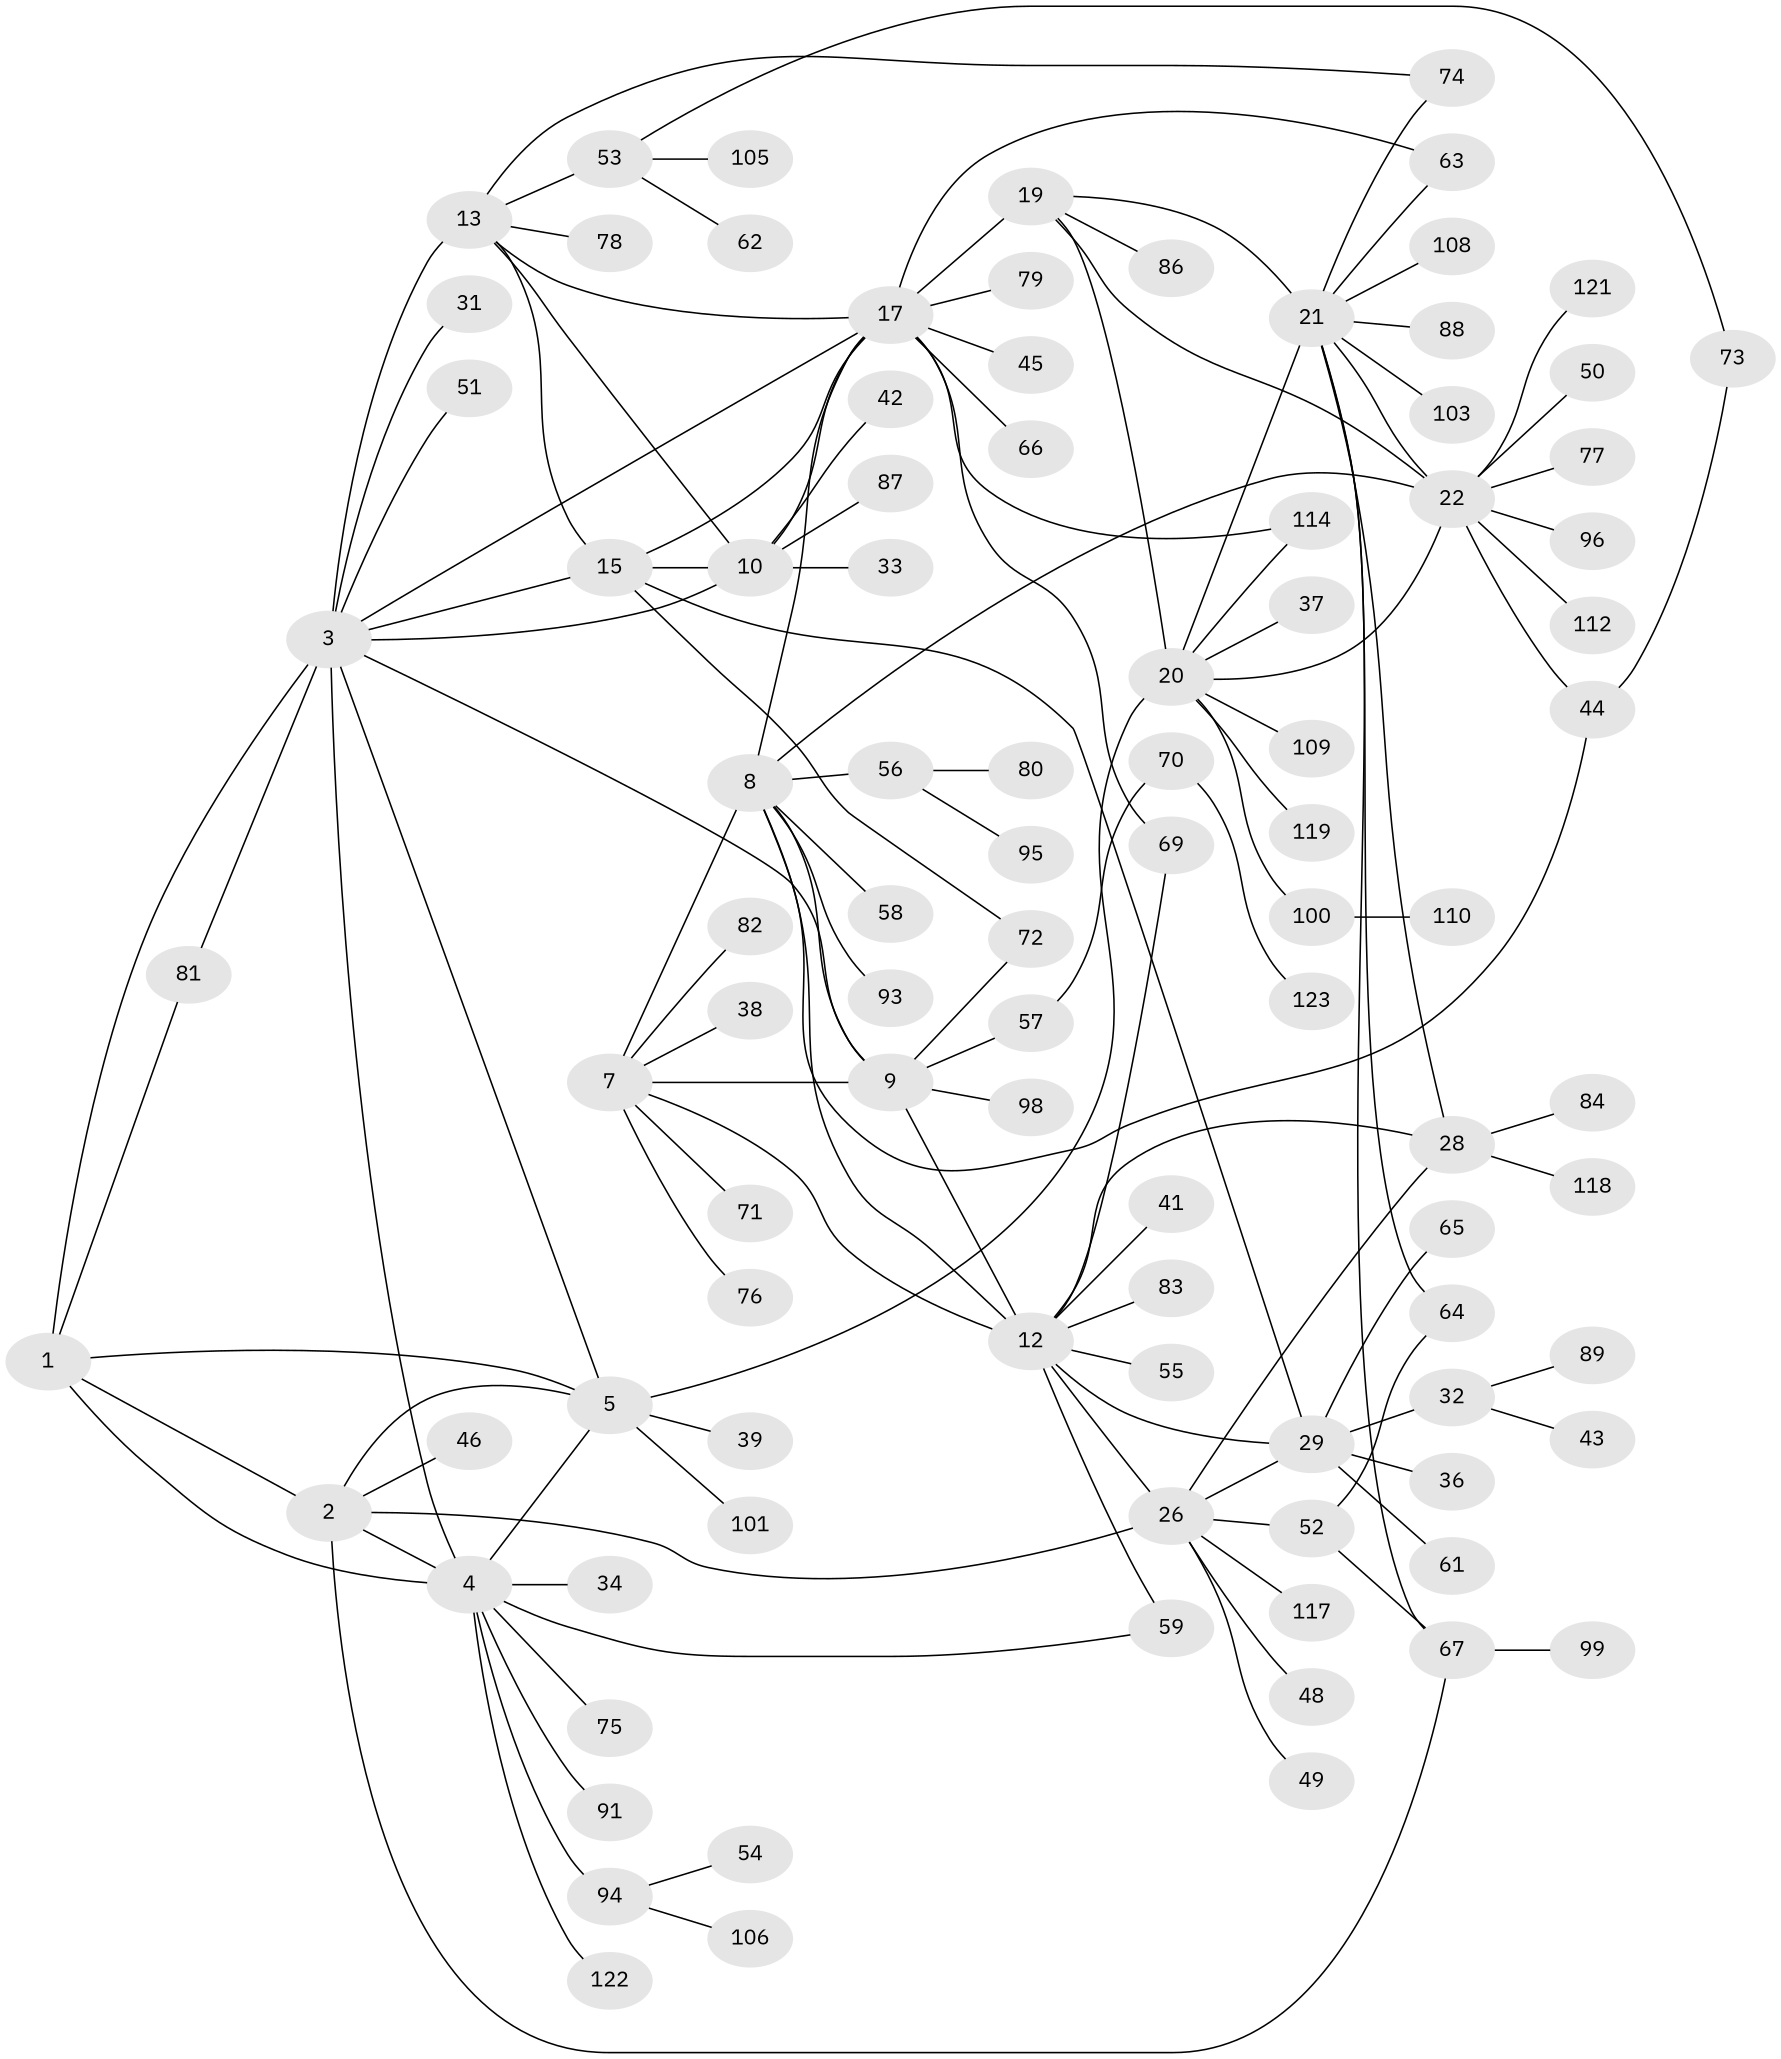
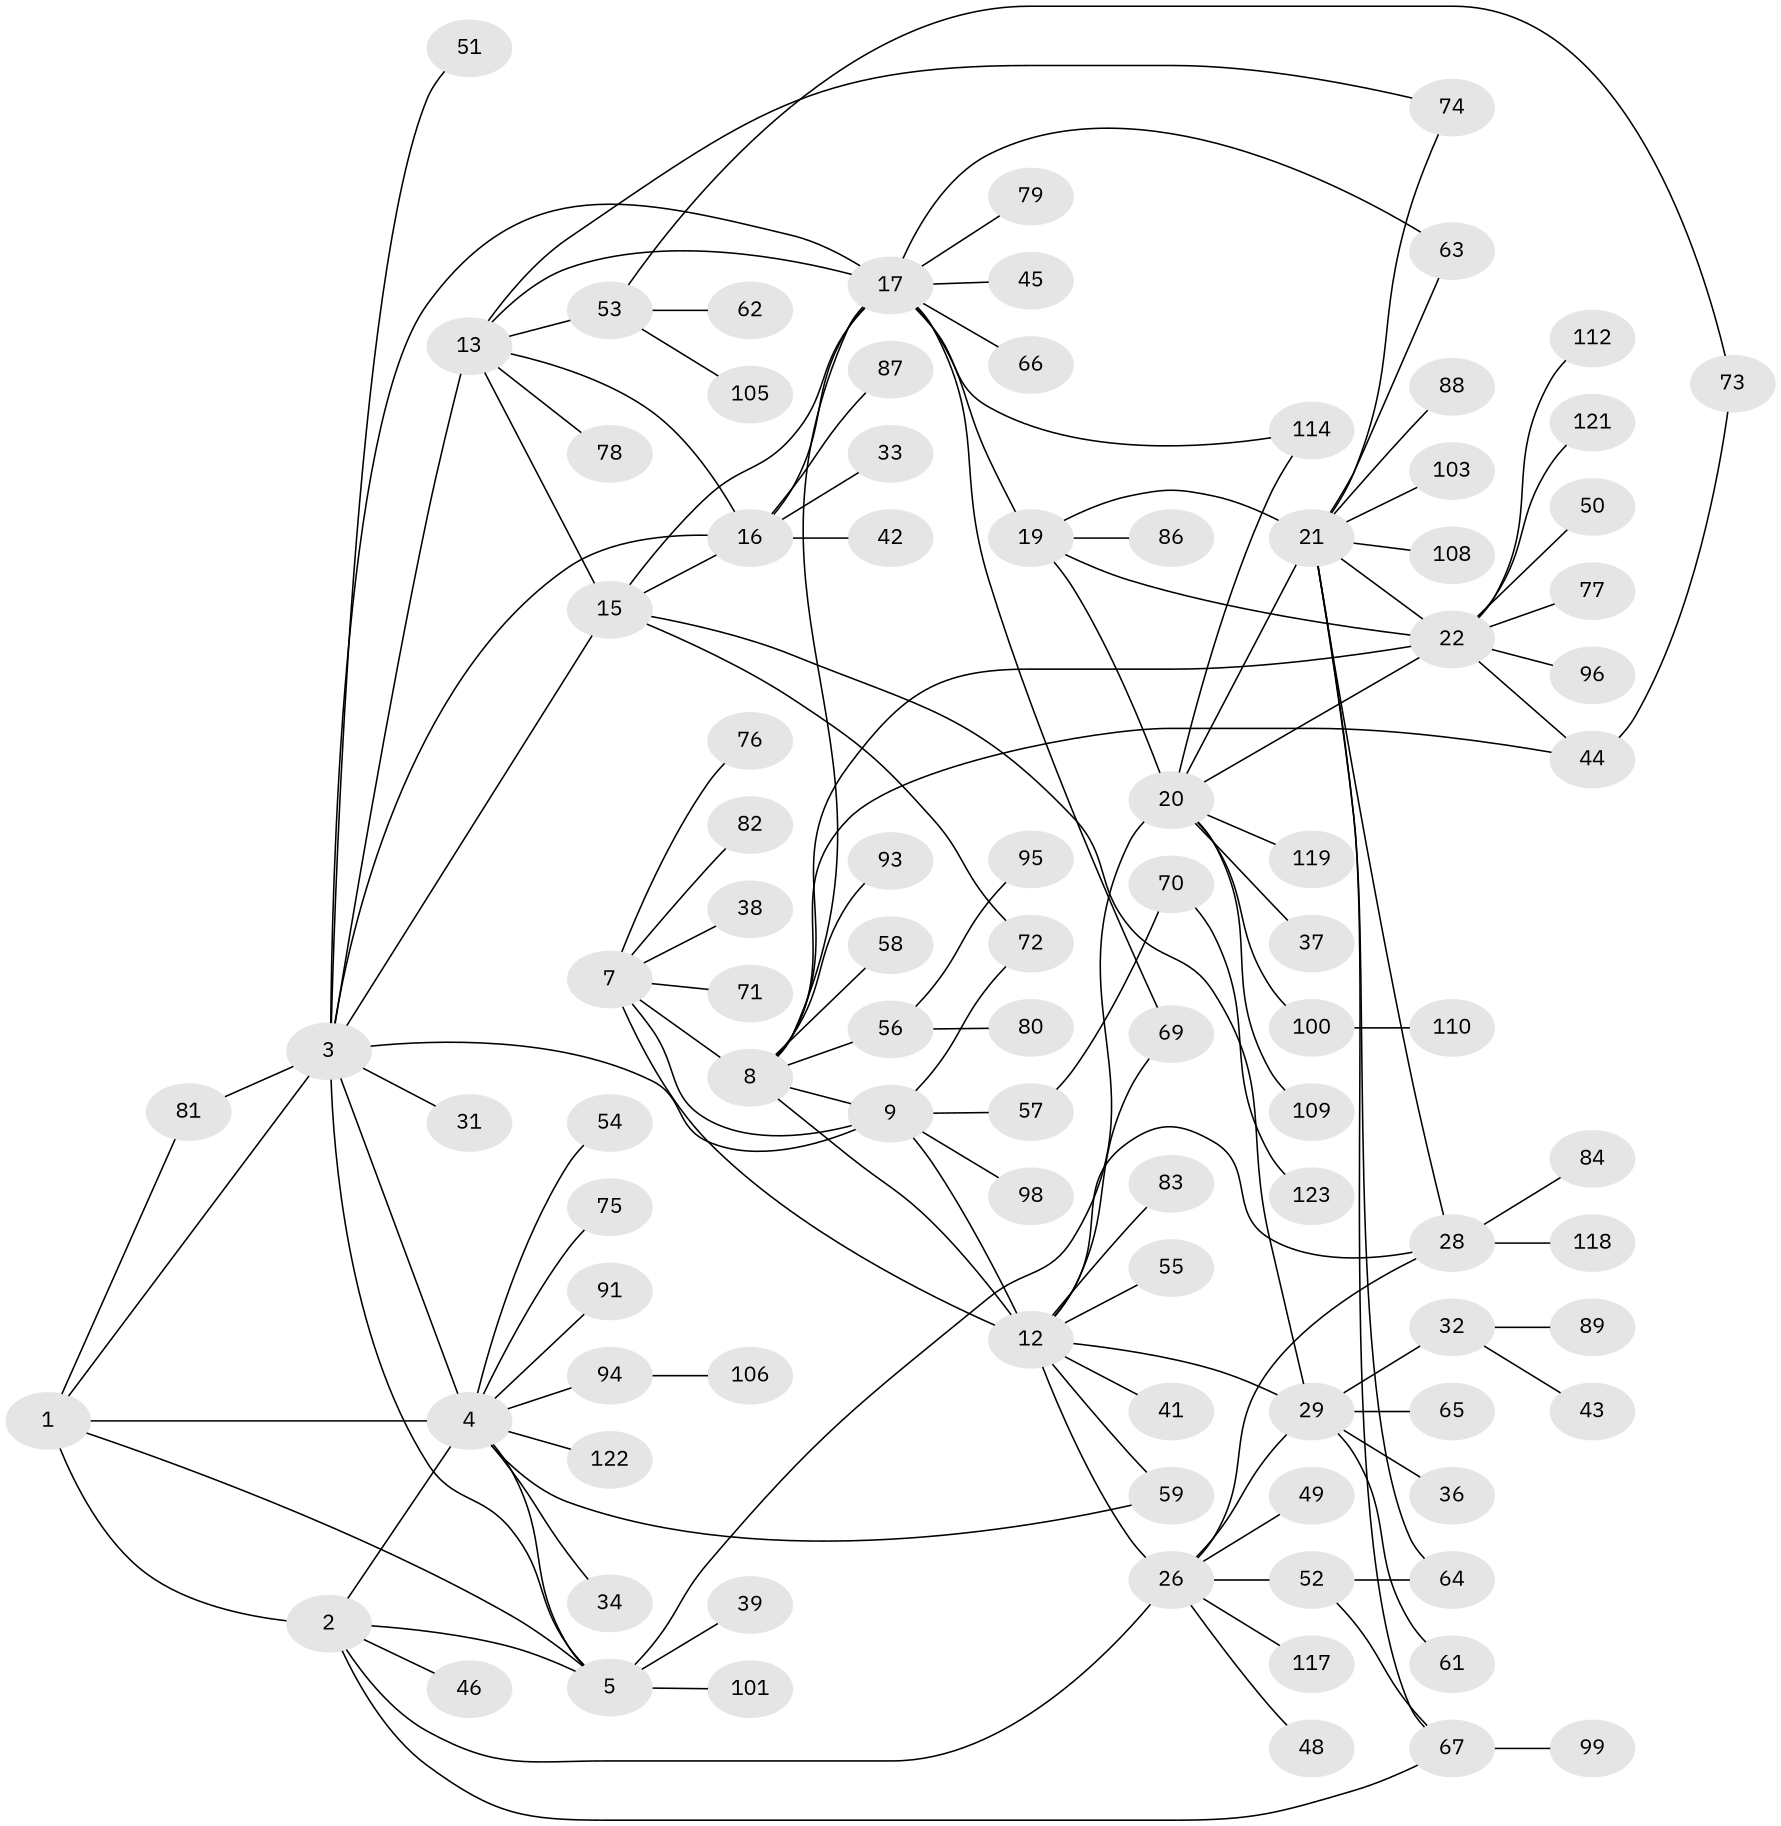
(750, 568) -> (750, 538)
(680, 1875) -> (519, 1264)
